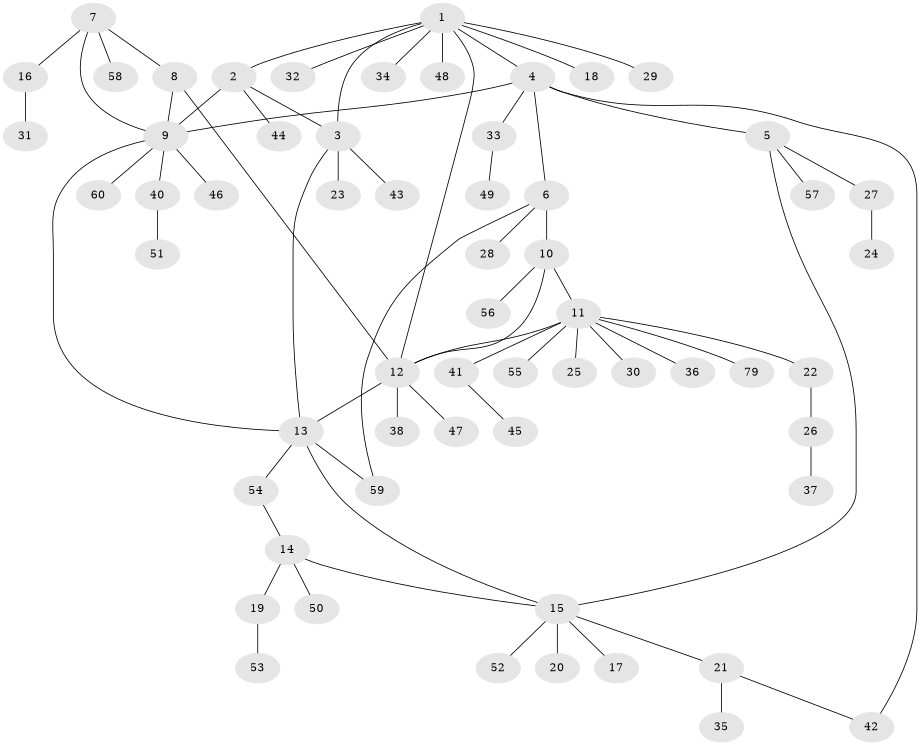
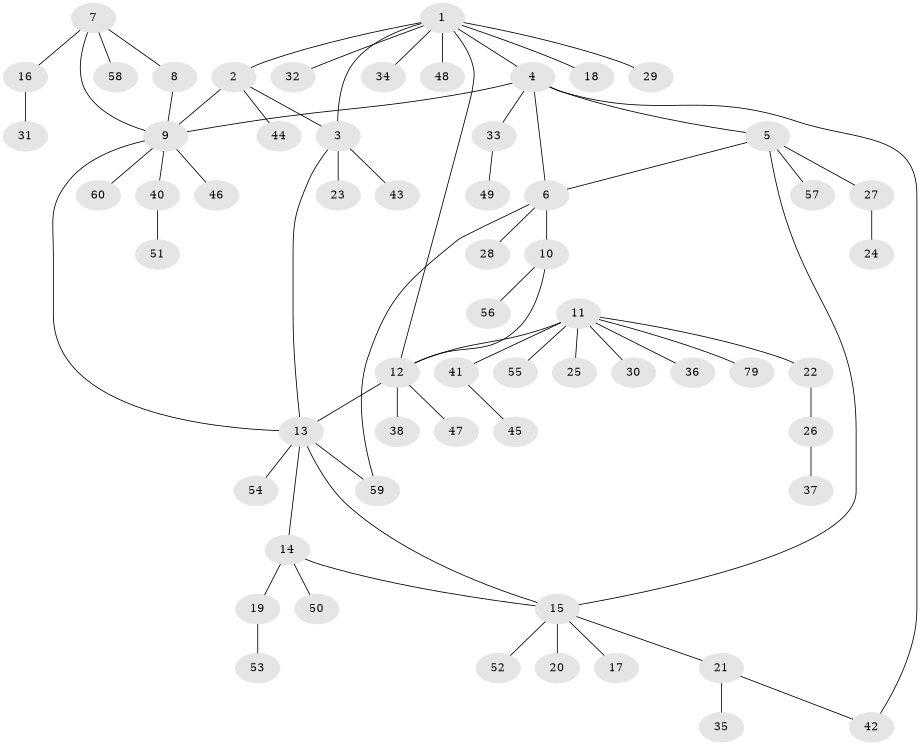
none -> (657, 166)
(286, 225) -> none
(563, 284) -> none
(272, 520) -> (294, 491)
